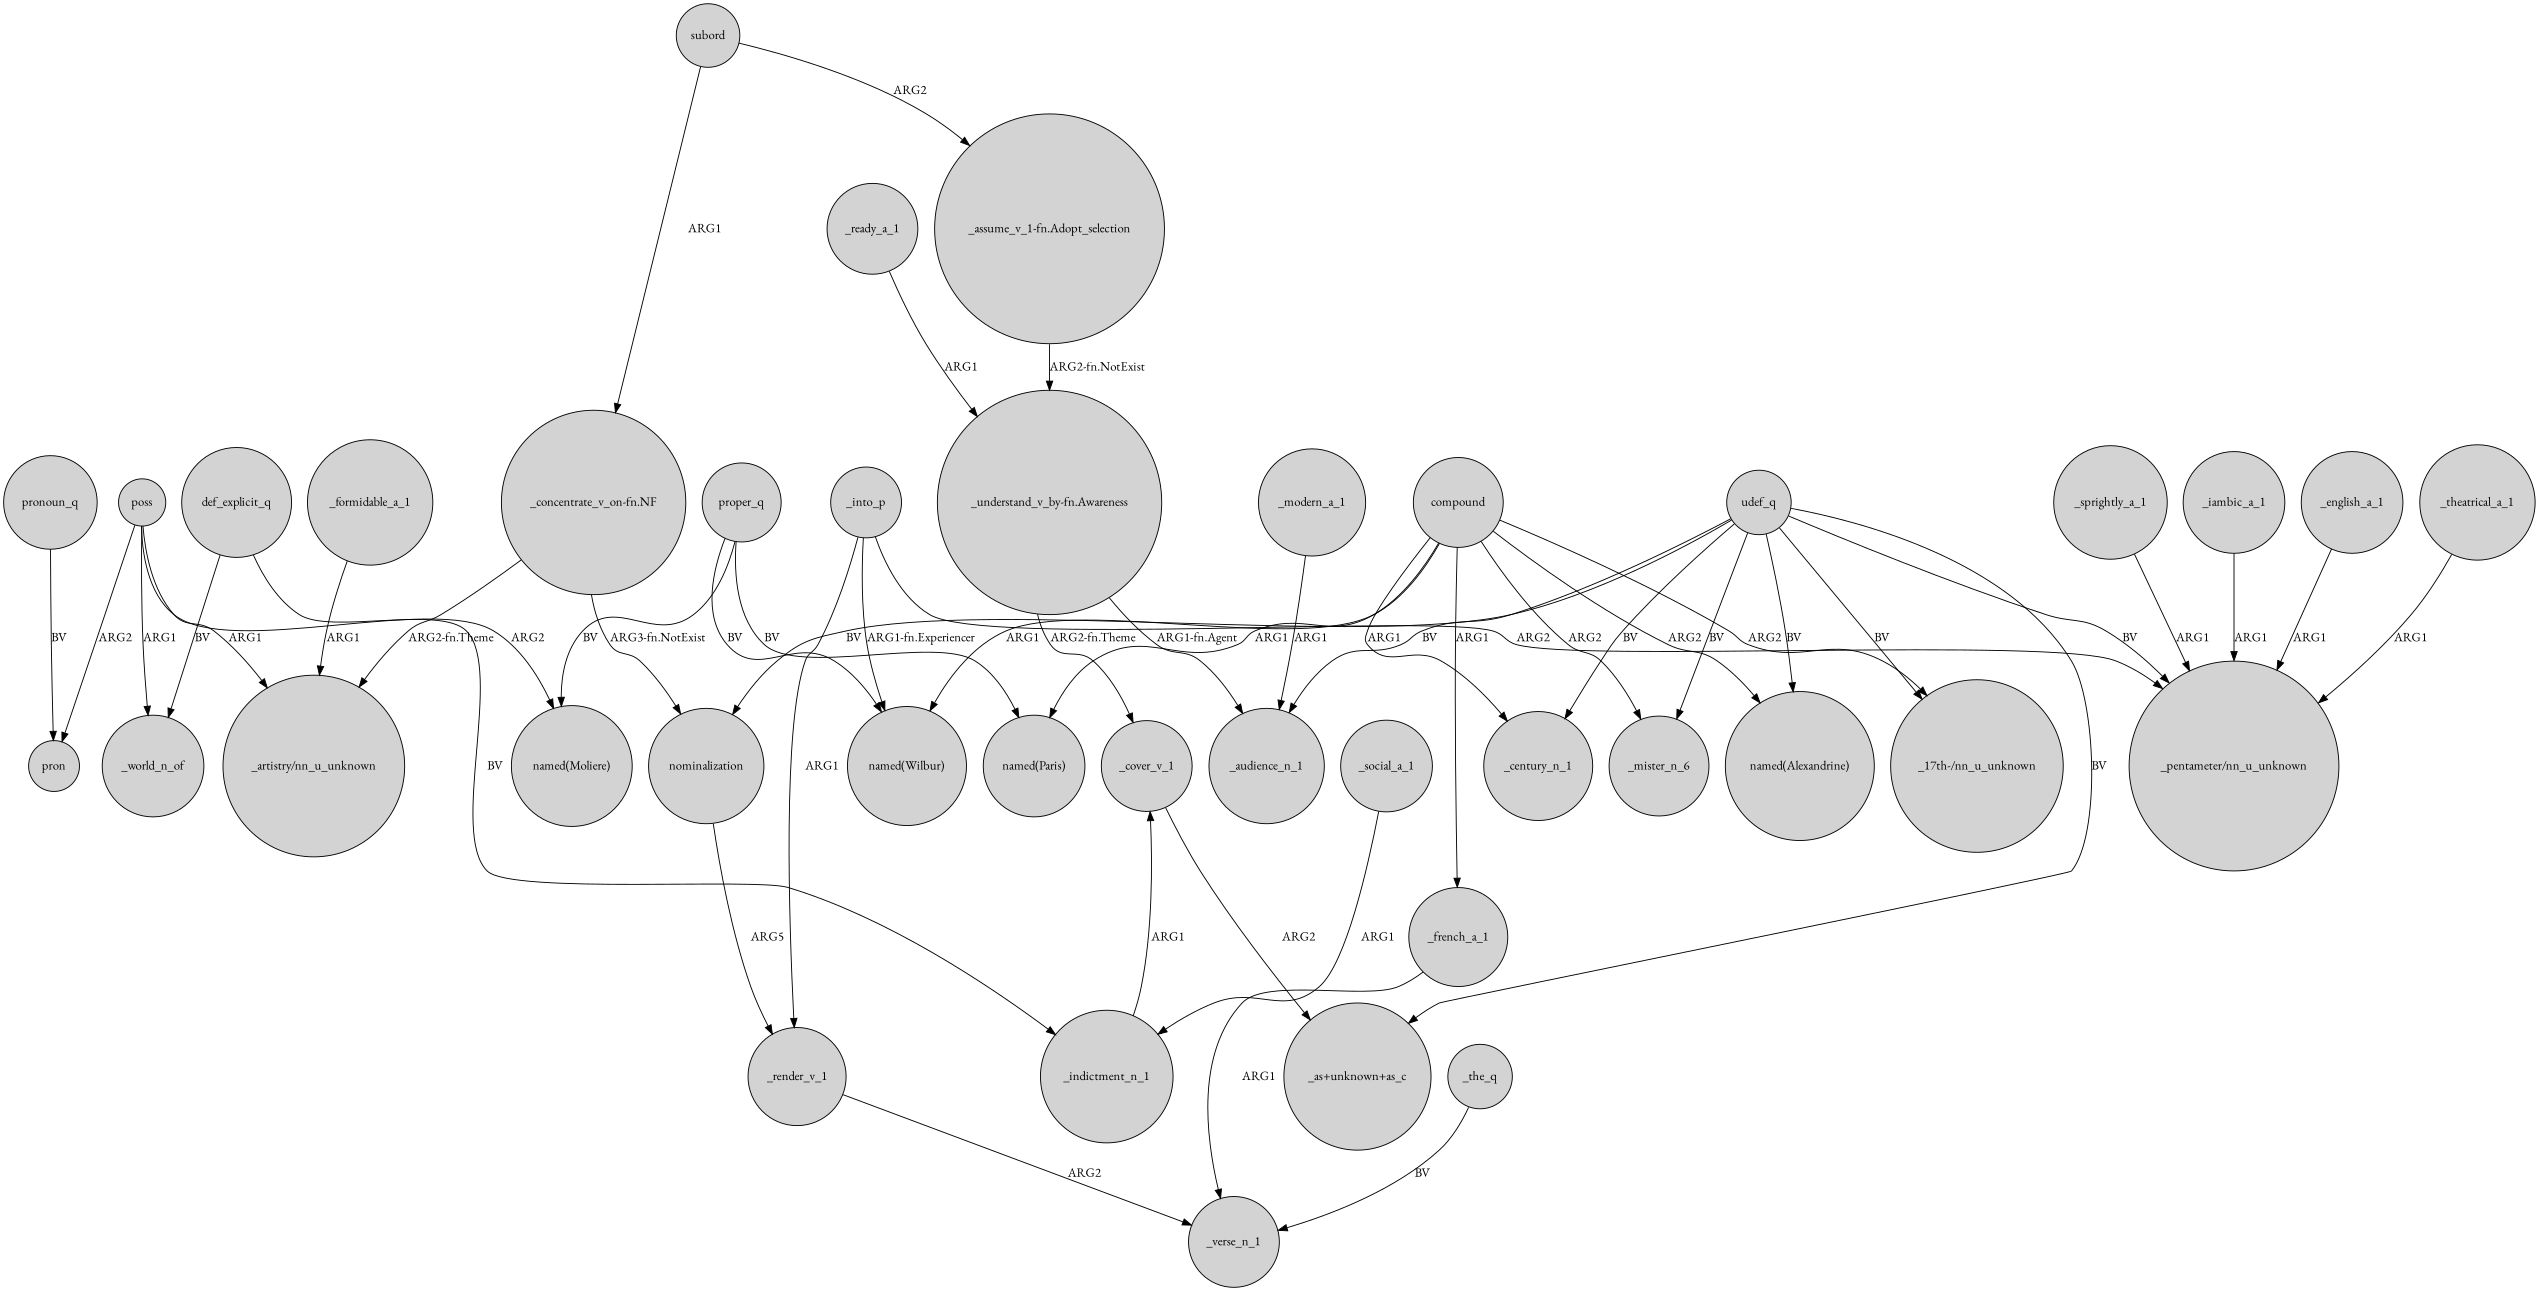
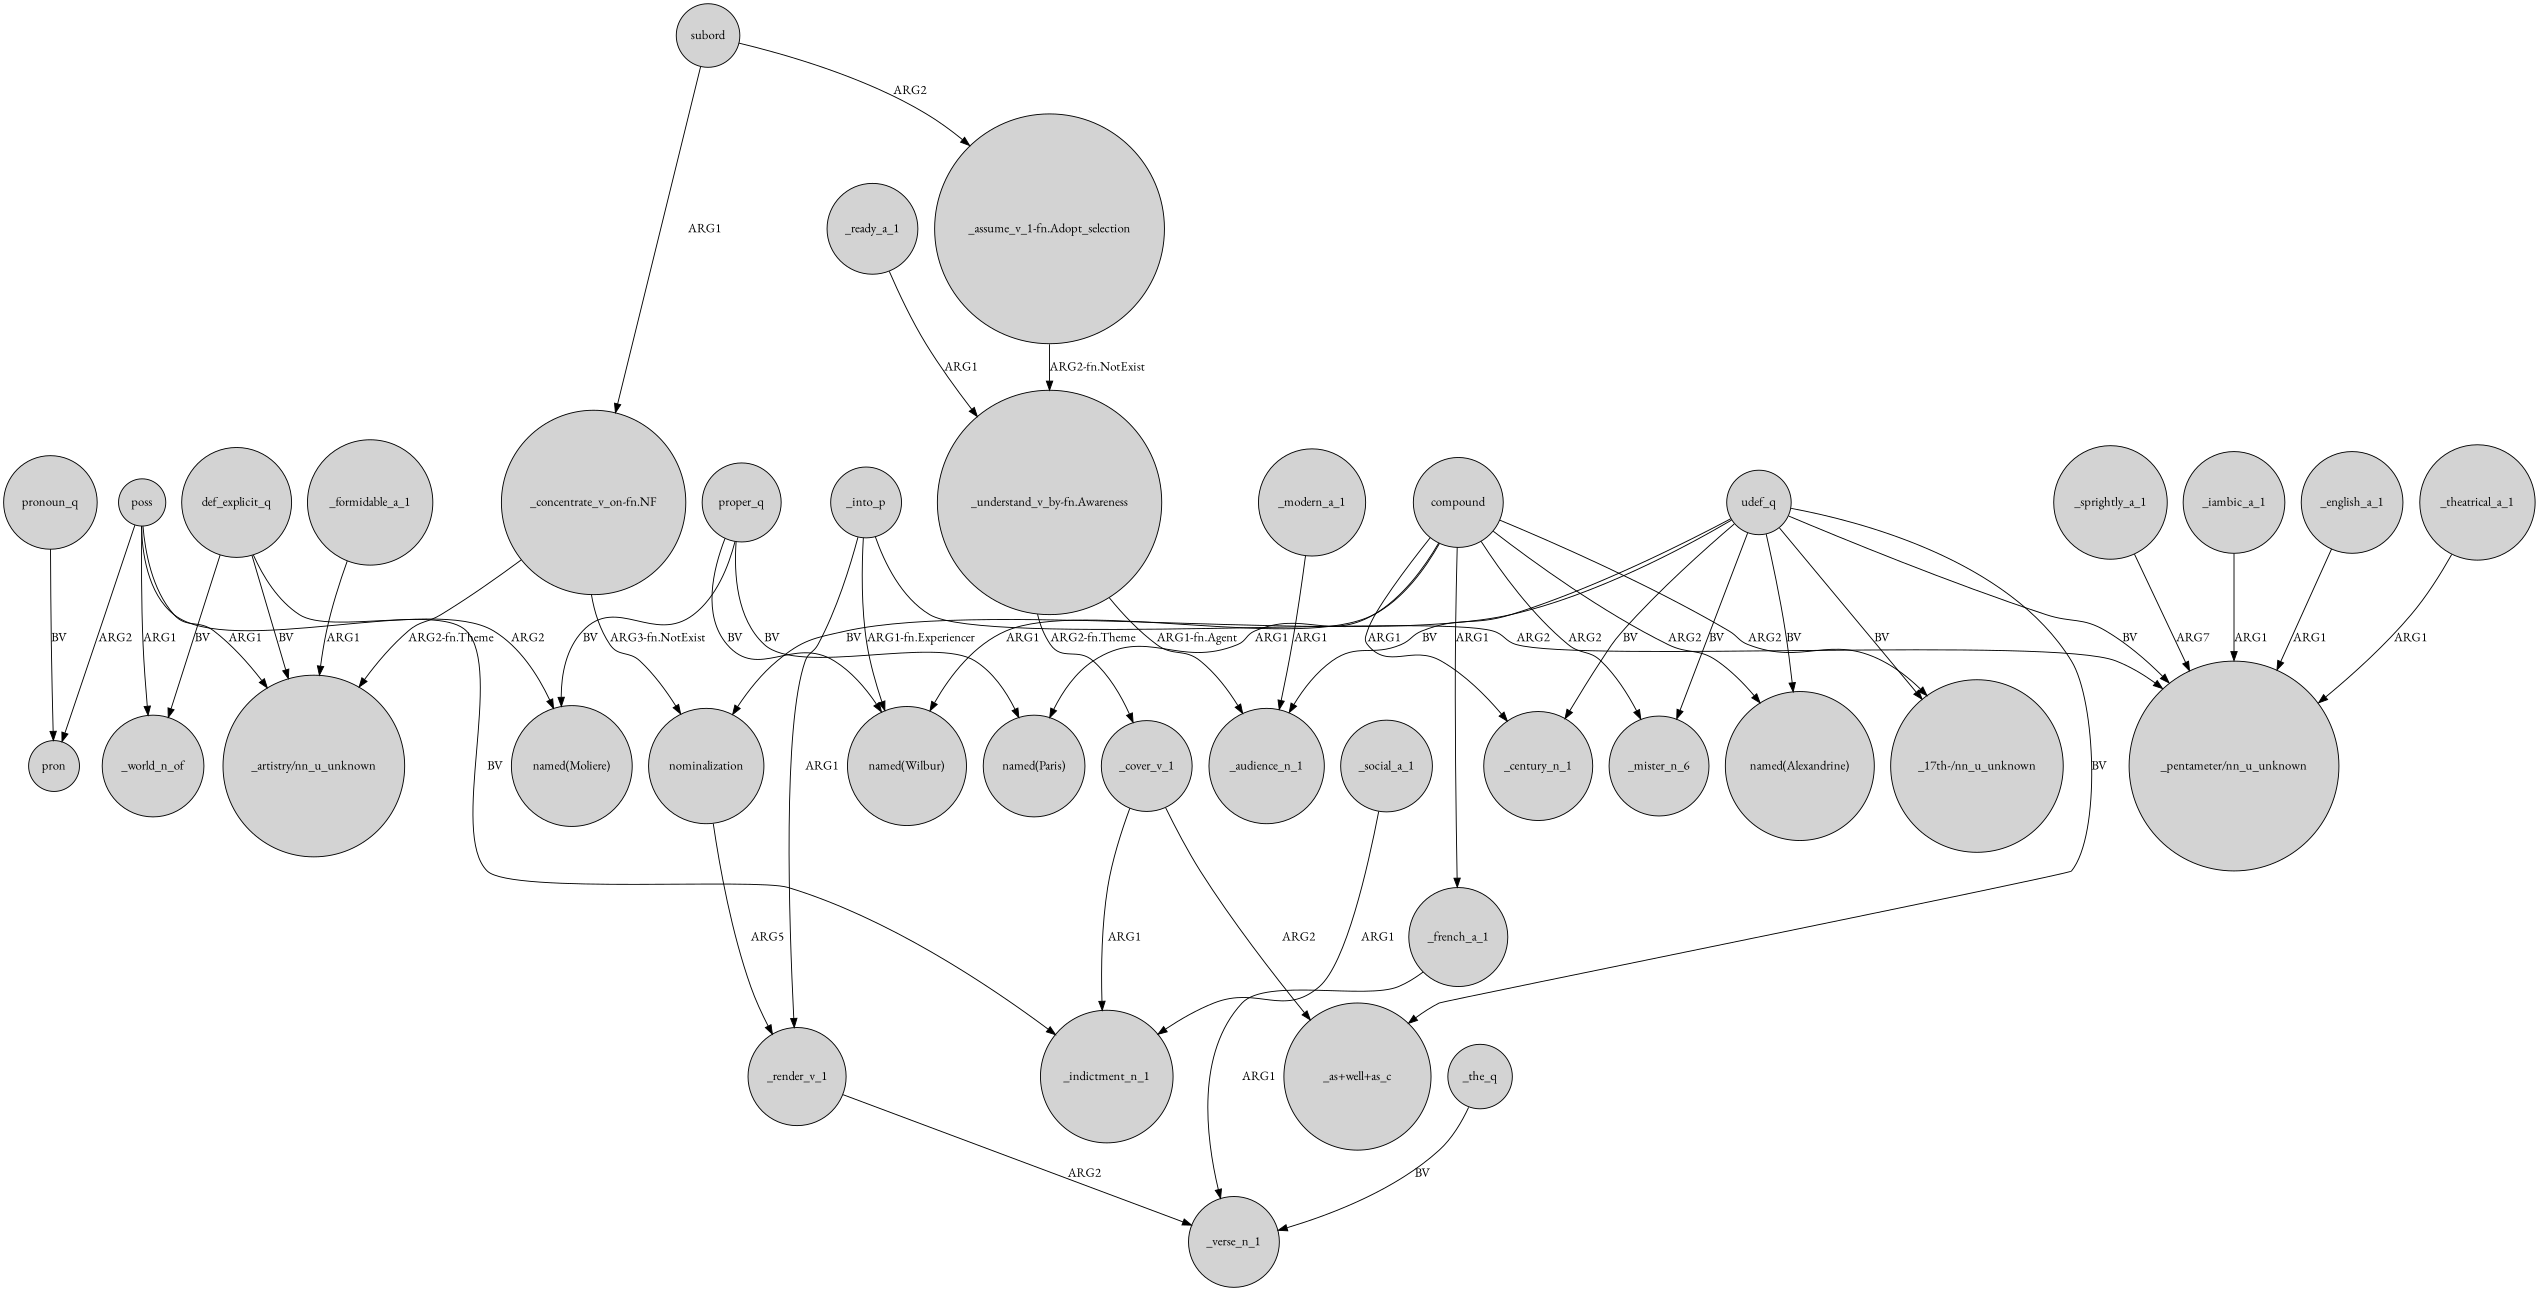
none -> (269, 613)
(2193, 638) -> (2193, 638)
(1150, 919) -> (1106, 903)
(1358, 1077) -> (1358, 1077)
